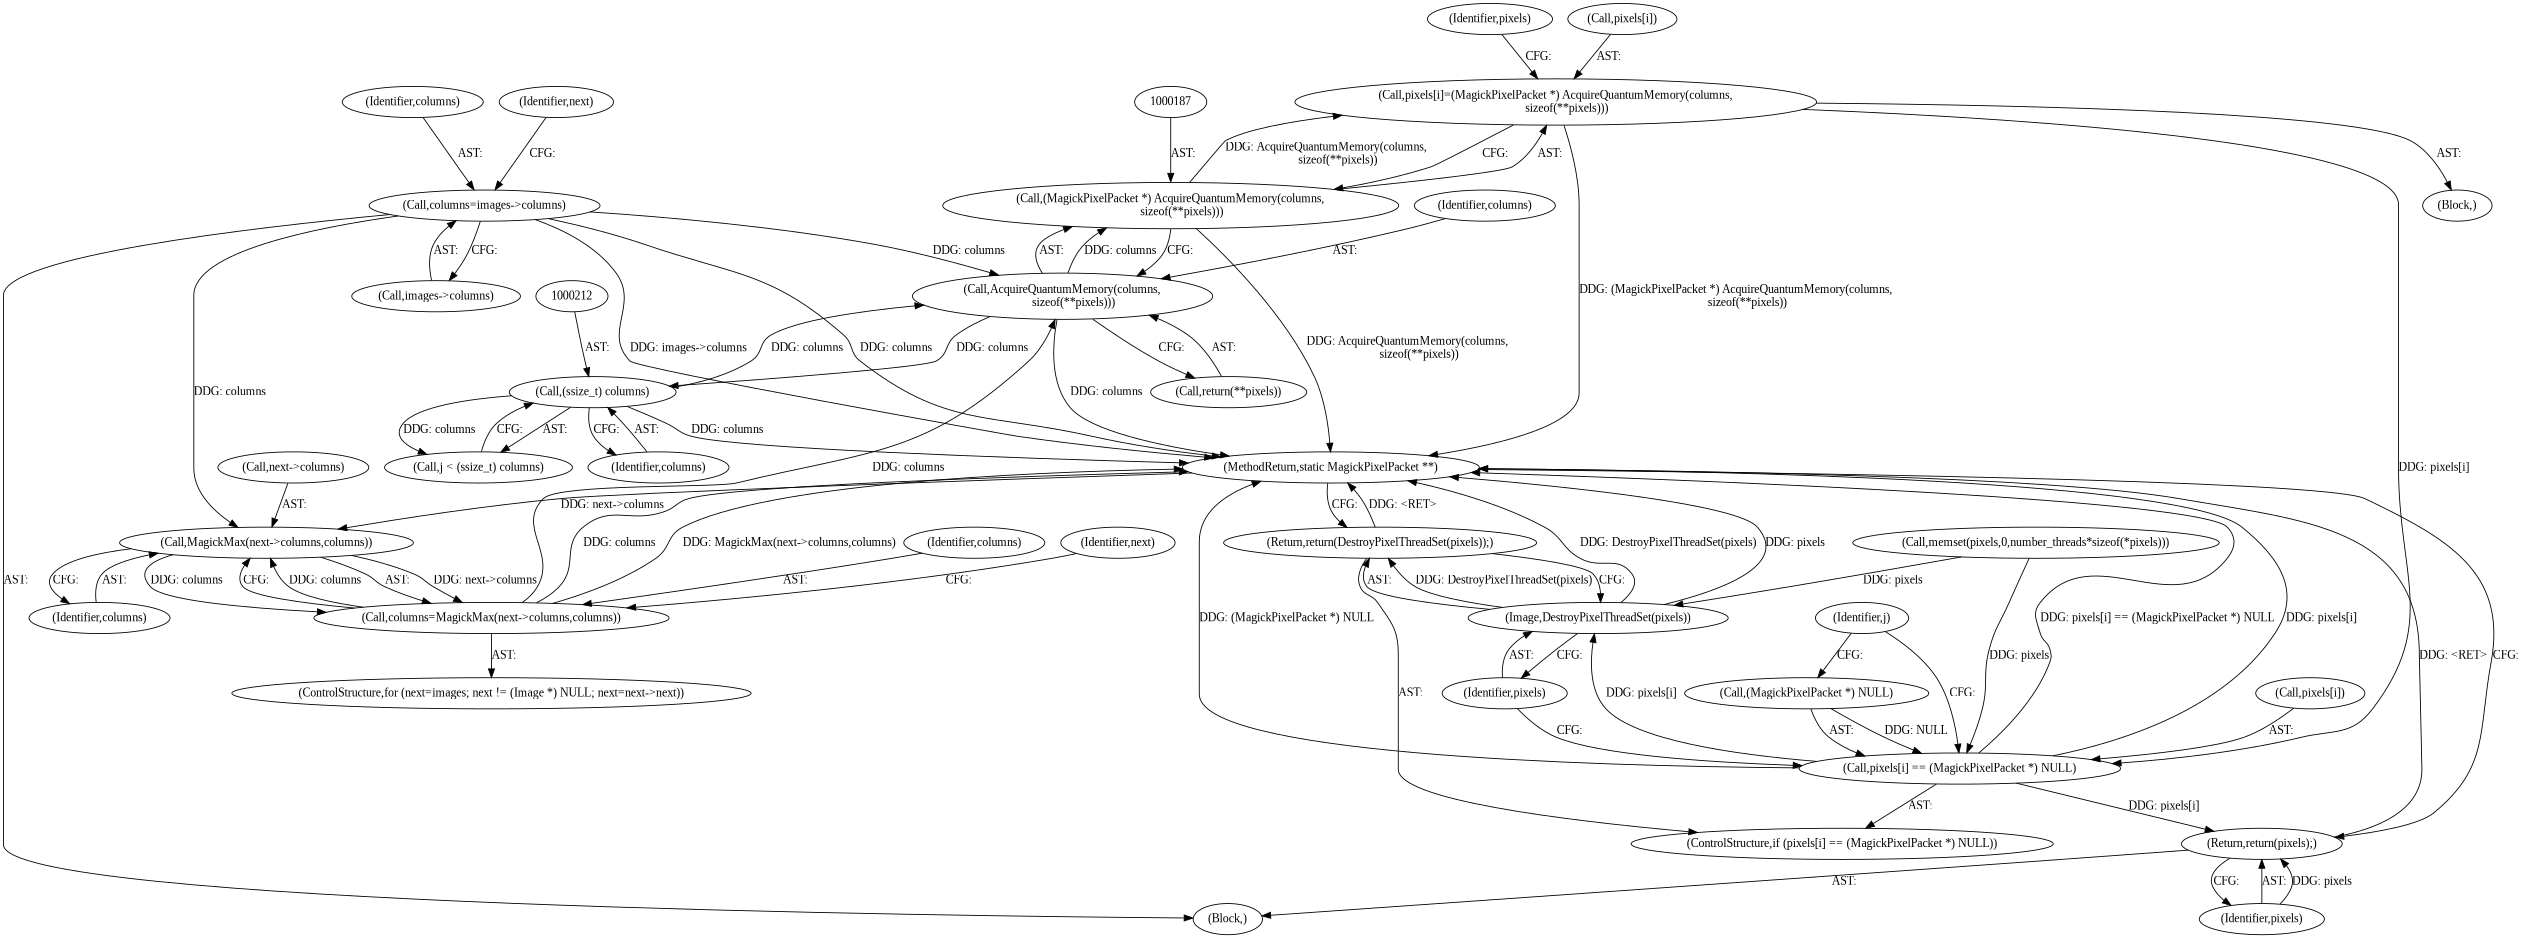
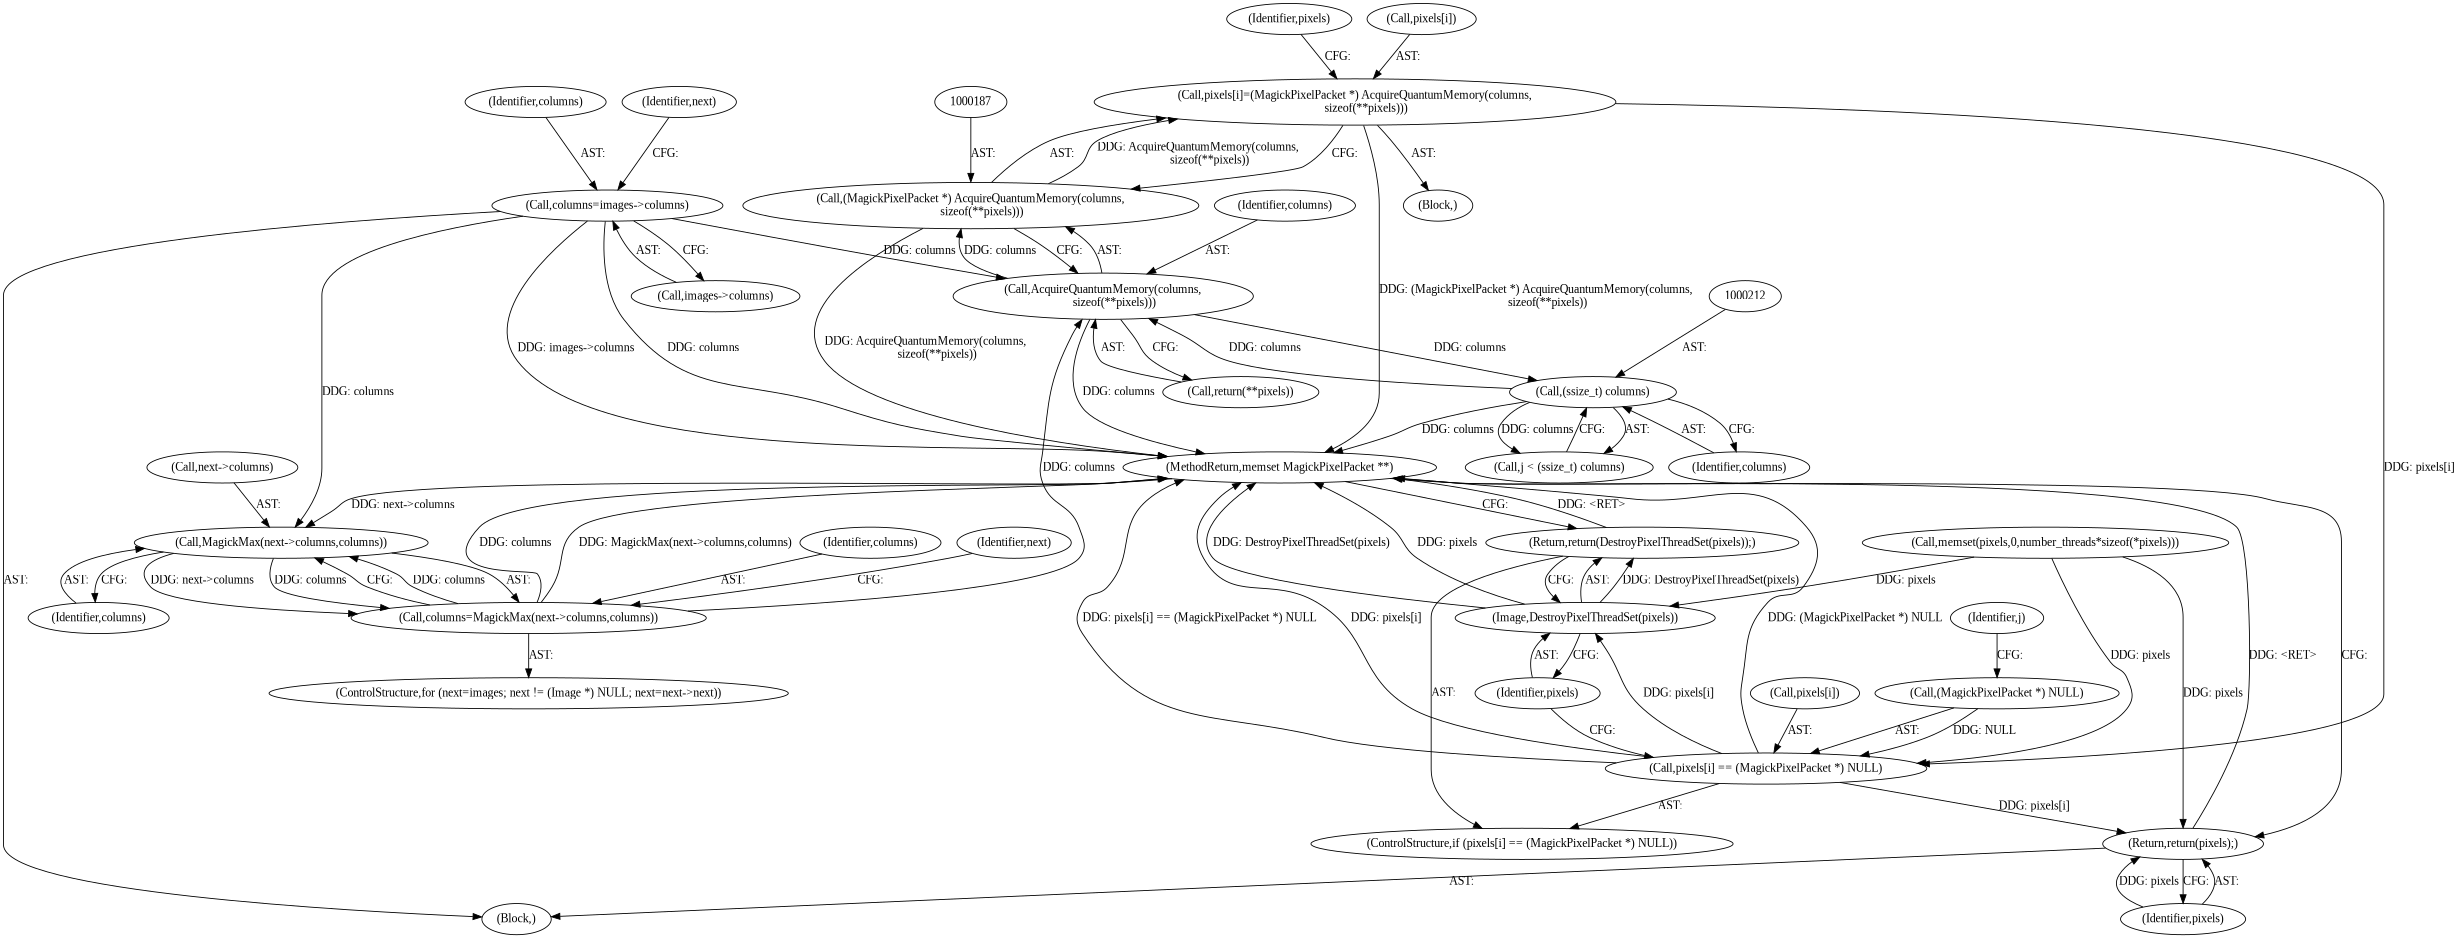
(1331, 467) -> (1280, 467)
none -> (2183, 673)
(1937, 678) -> none
